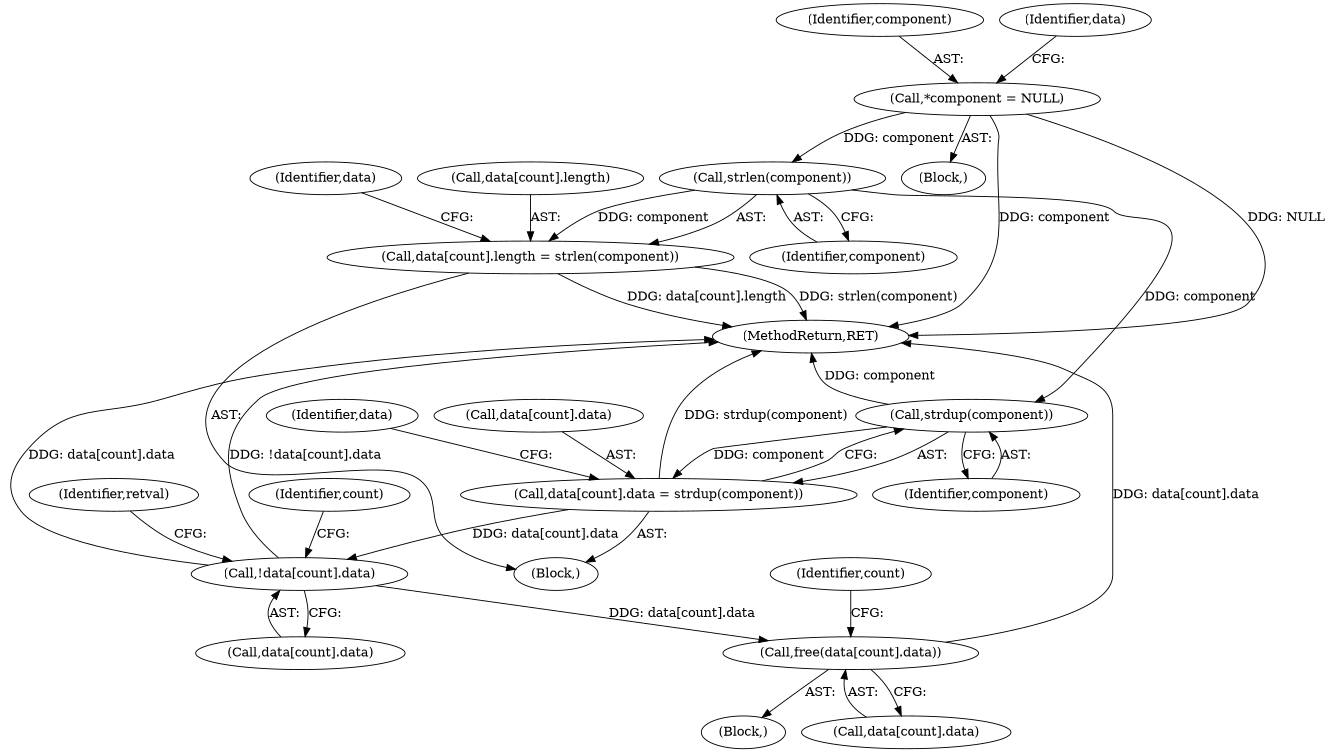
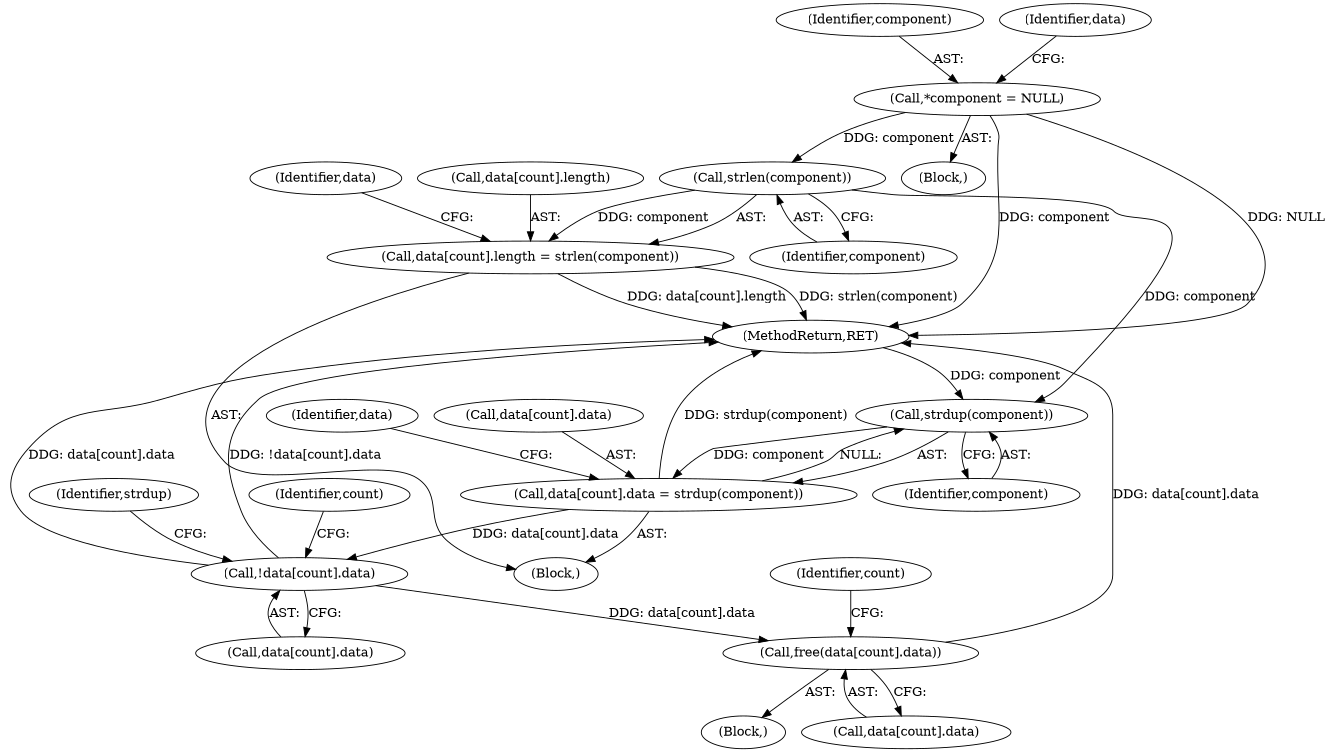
(844, 393) -> (925, 363)
(863, 455) -> (863, 455)
(114, 495) -> (114, 495)
